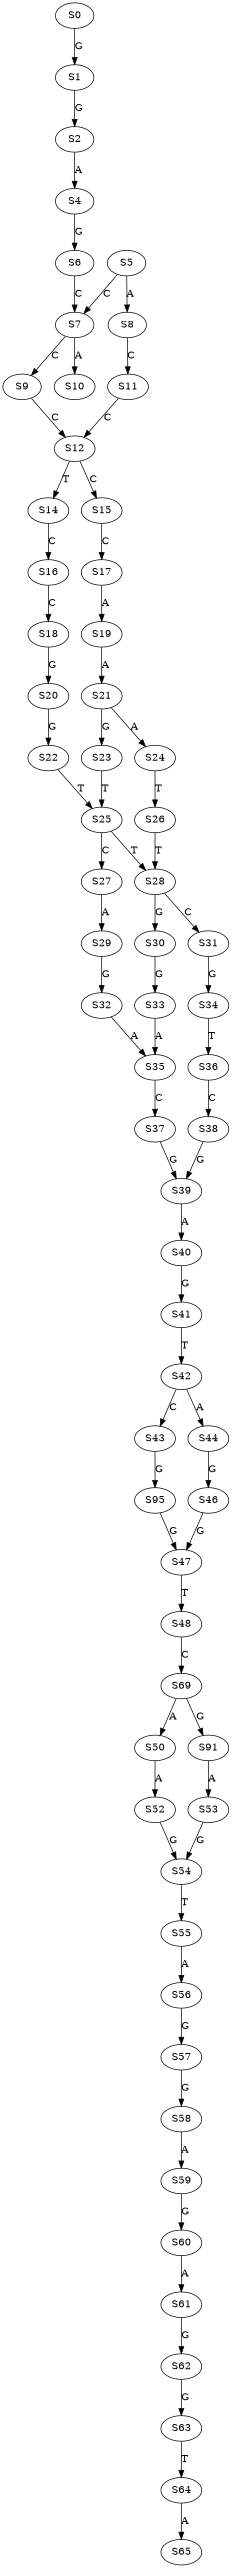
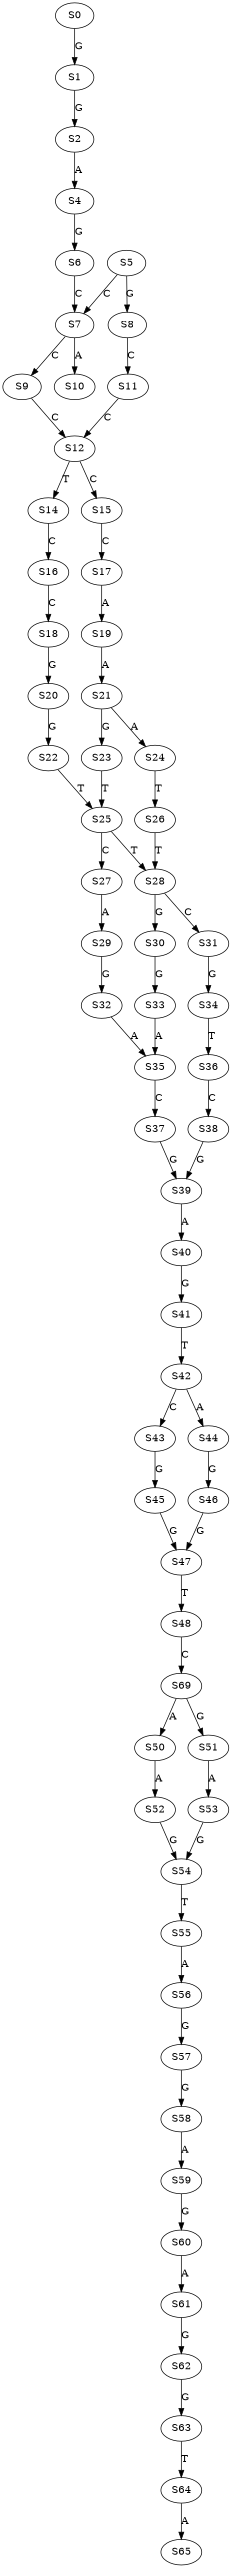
(130, 294) -> (130, 294)
(155, 1500) -> (155, 1500)
(208, 1748) -> (208, 1748)
